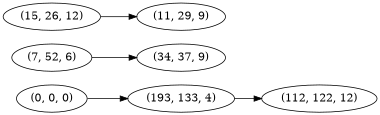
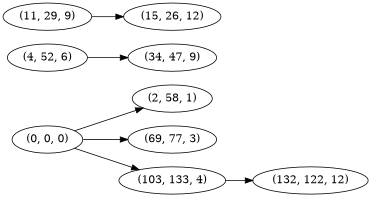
(115, 17) -> (104, 17)
(52, 58) -> (47, 58)
(181, 58) -> (172, 58)
none -> (172, 99)
(181, 99) -> (172, 180)
(319, 99) -> (310, 180)
none -> (172, 140)
